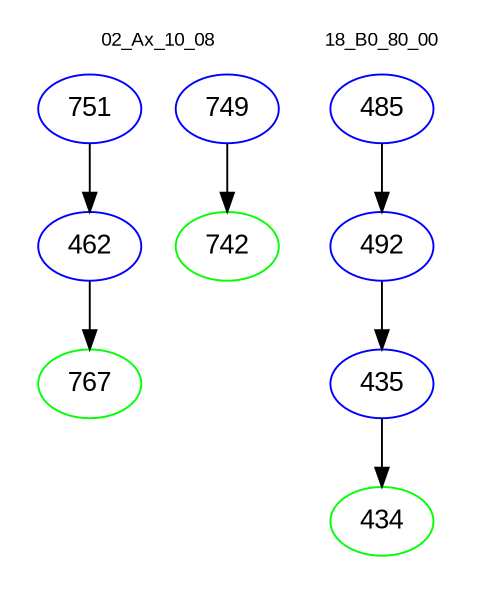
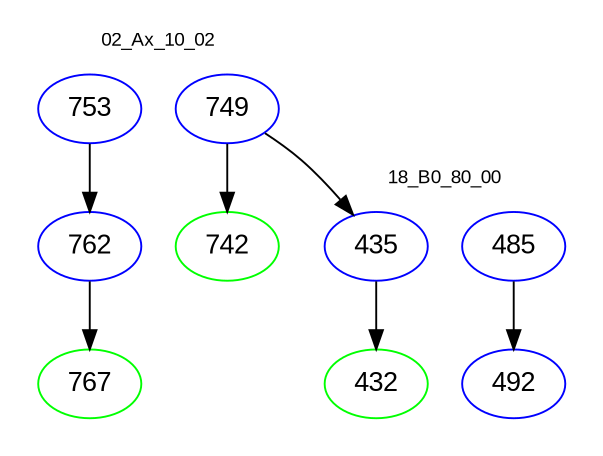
(159, 41) -> (159, 41)
(90, 109) -> (90, 109)
(90, 246) -> (90, 246)
(382, 306) -> (322, 179)
(382, 521) -> (376, 384)
